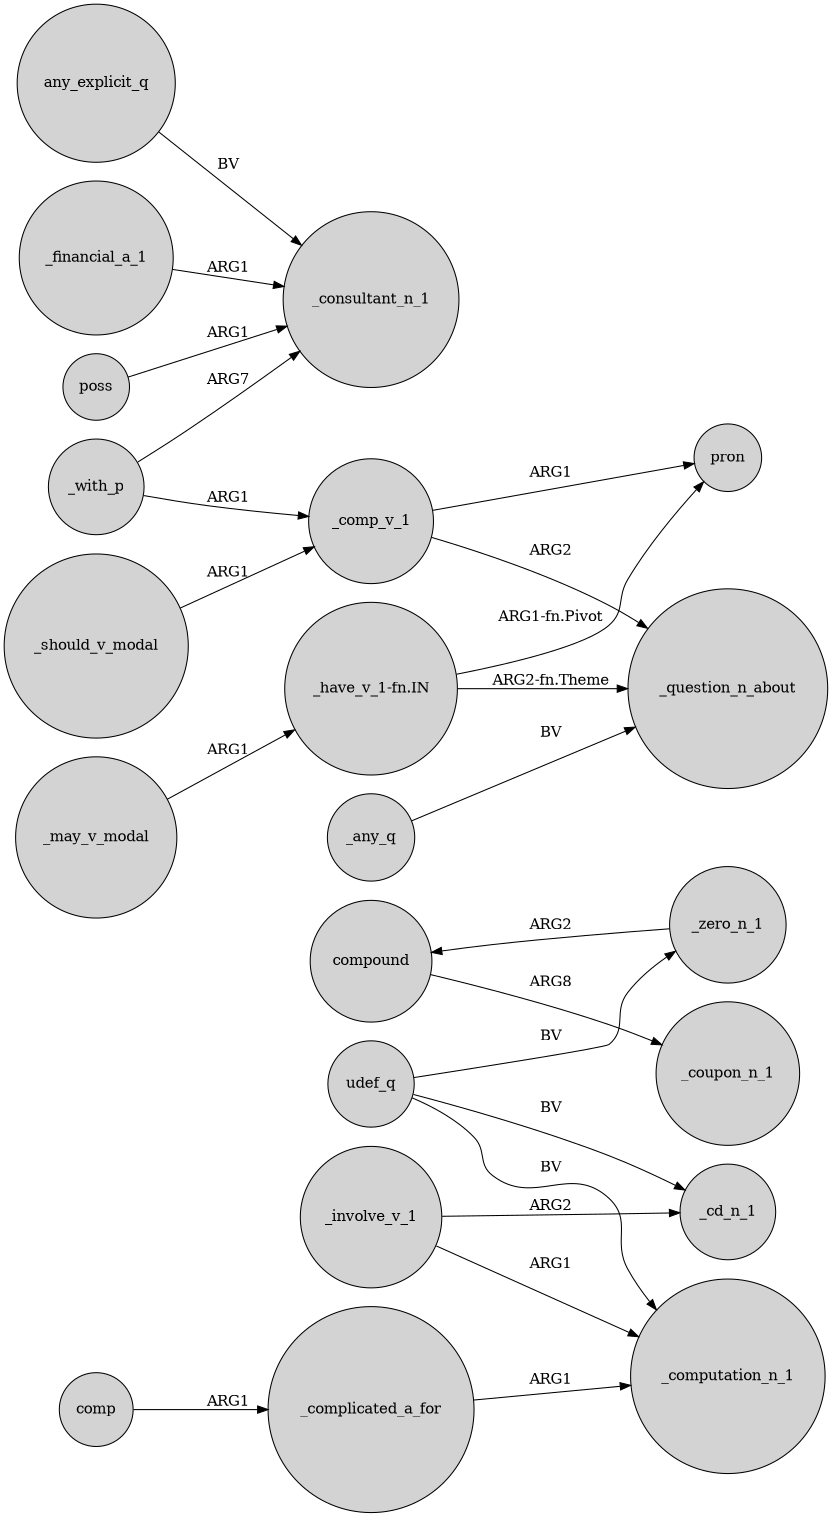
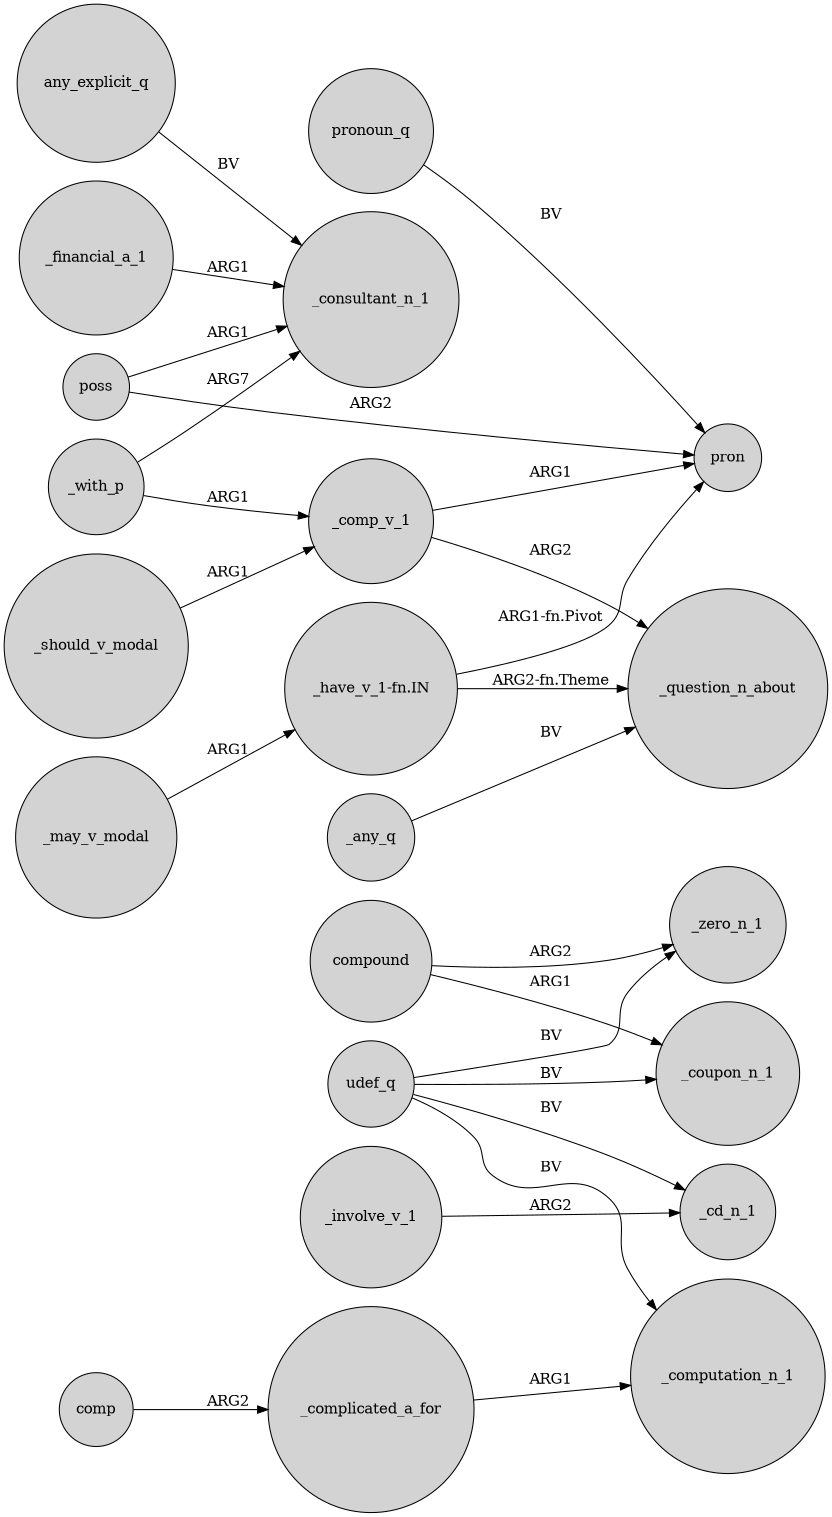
none -> (371, 131)
none -> (406, 428)
(556, 938) -> (548, 966)
(551, 983) -> (551, 983)
none -> (530, 1084)
(533, 1289) -> none
(228, 1402) -> (228, 1402)
